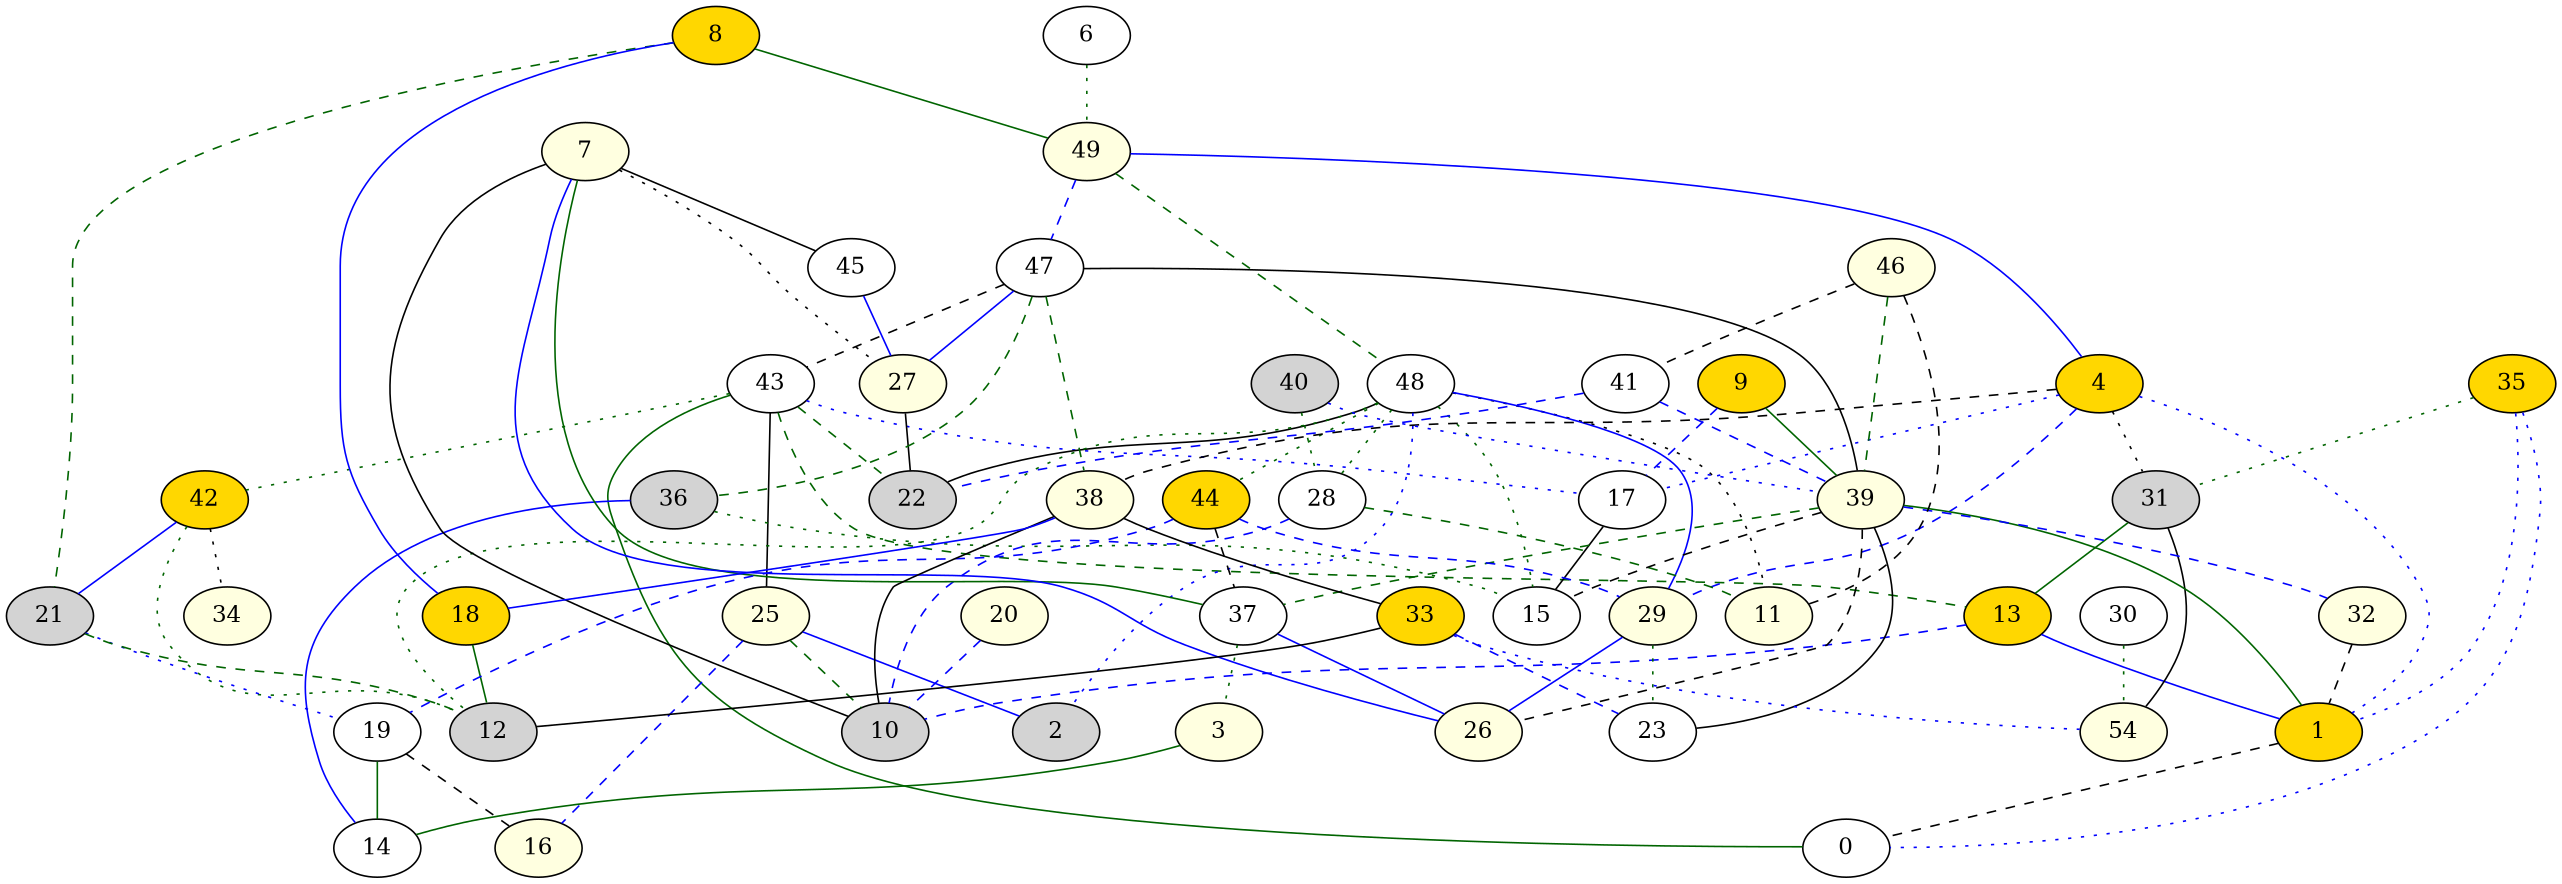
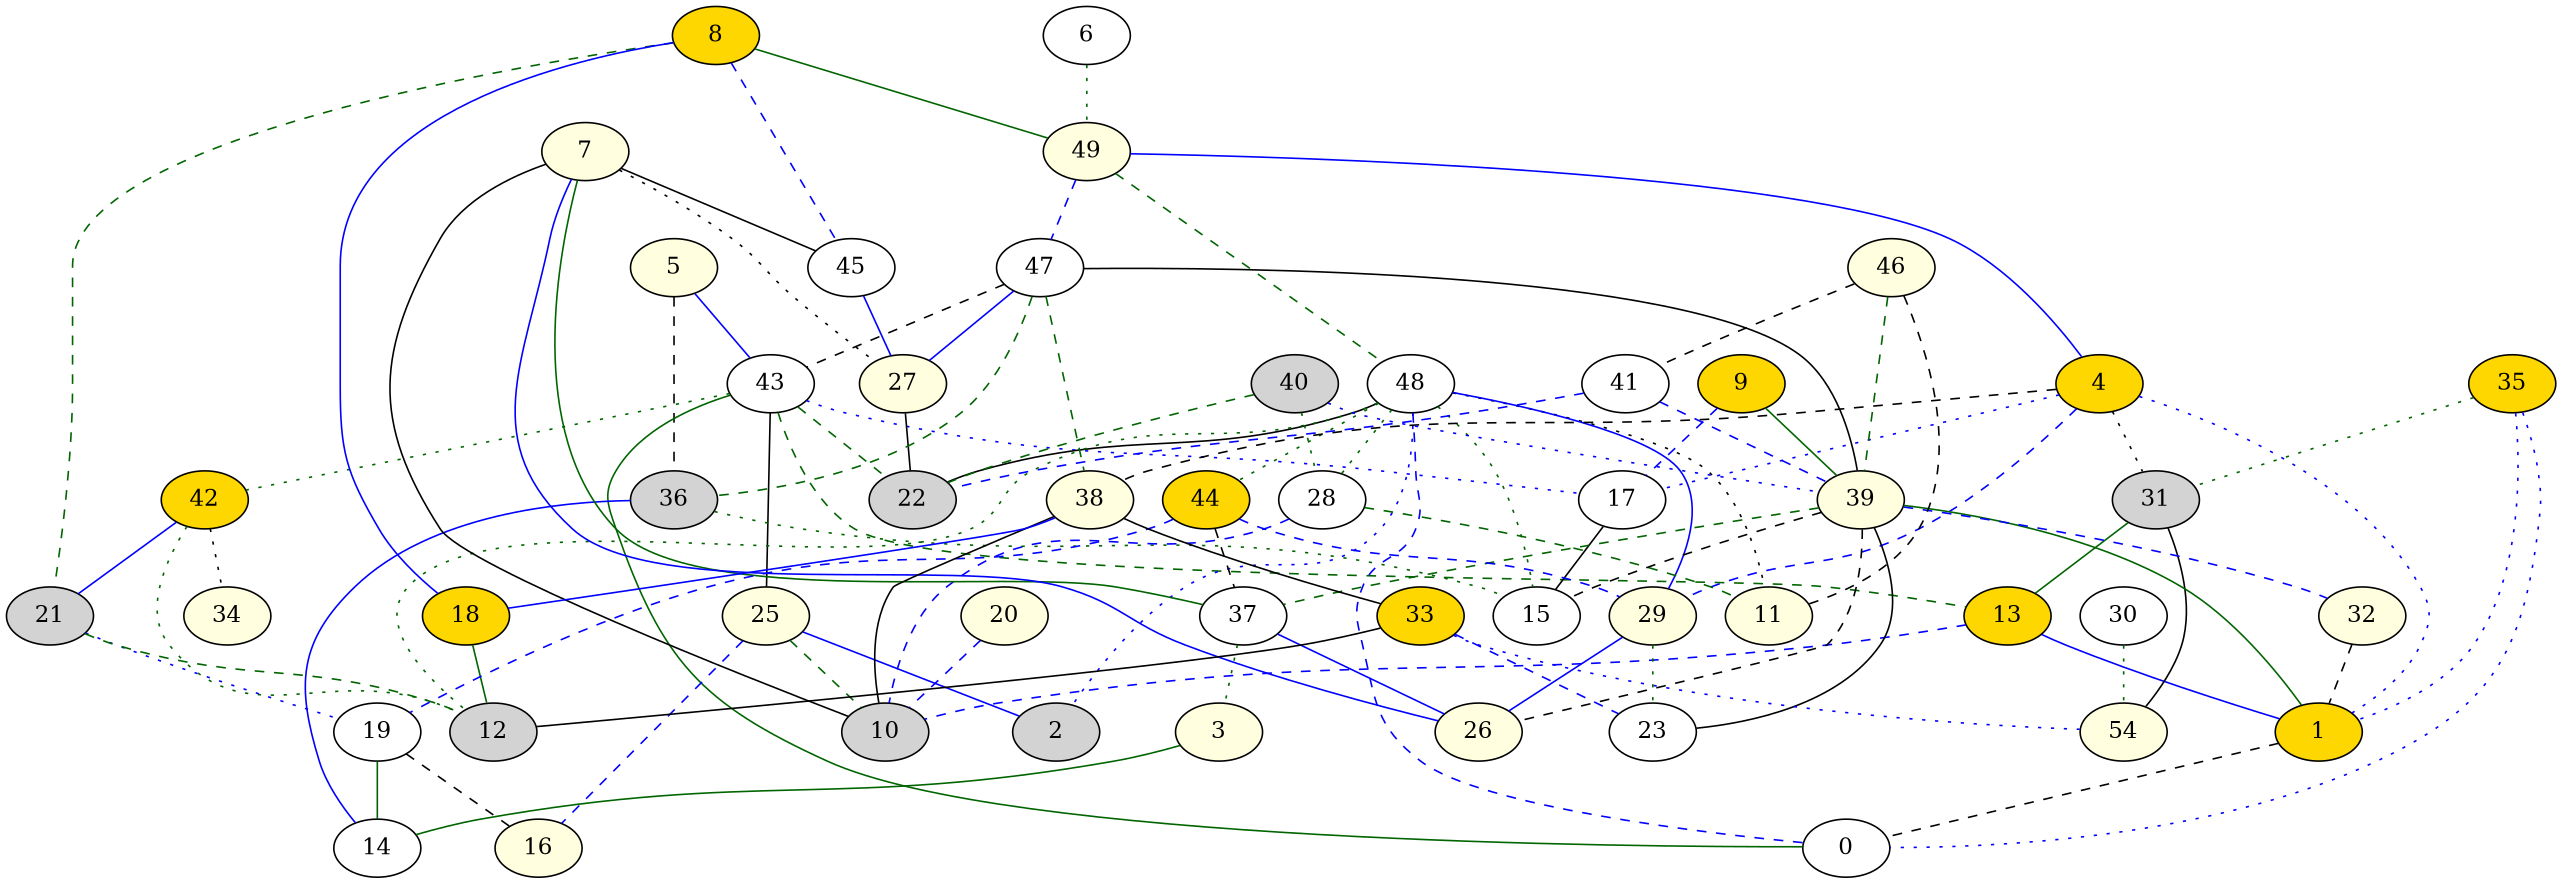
none -> (784, 151)
none -> (674, 268)
none -> (1100, 434)
none -> (1422, 762)
